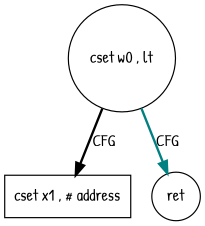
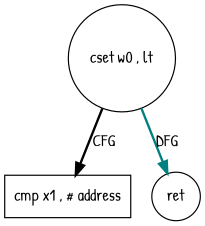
(168, 142) -> (167, 142)
(68, 196) -> (68, 196)
